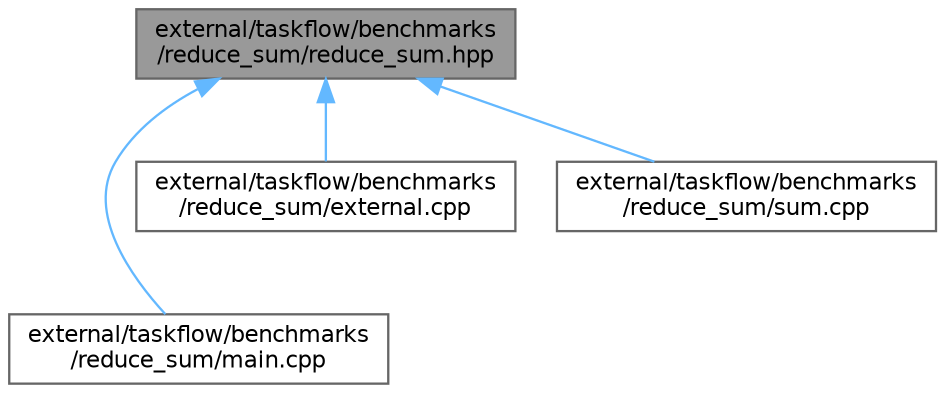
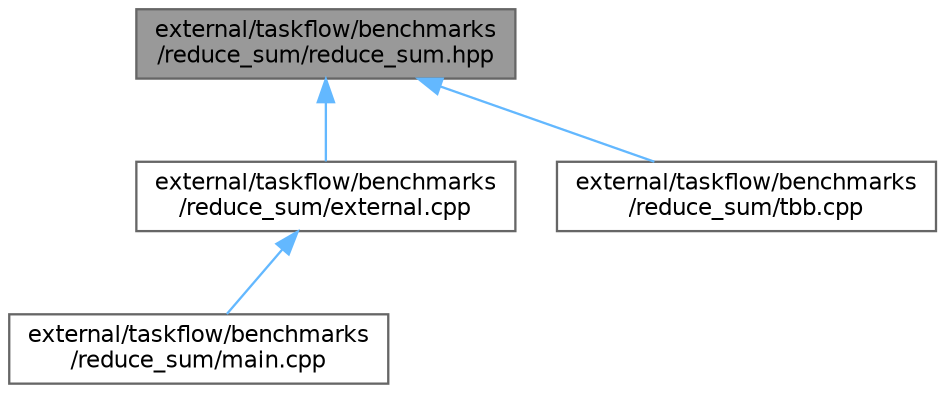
(107, 190) -> (255, 282)
(746, 196) -> (746, 196)
